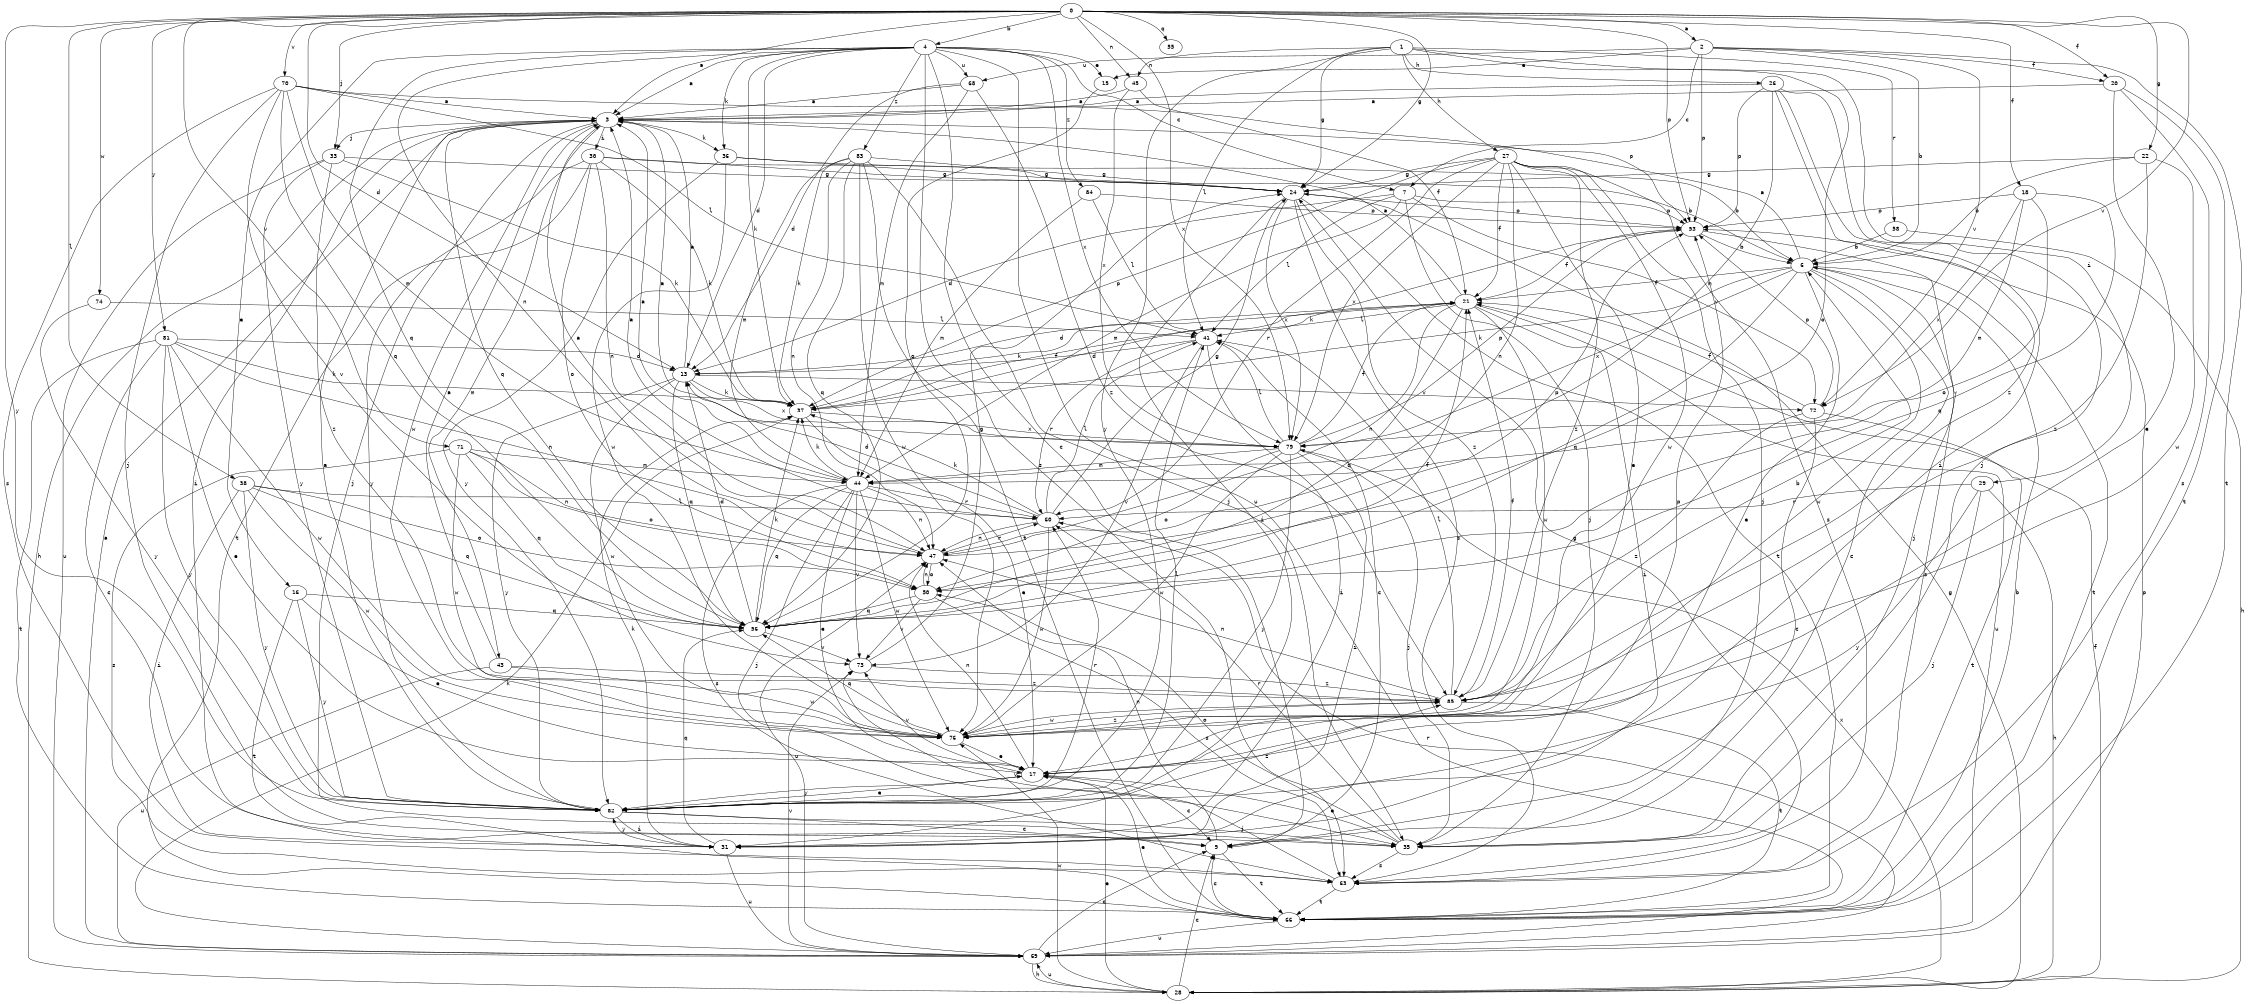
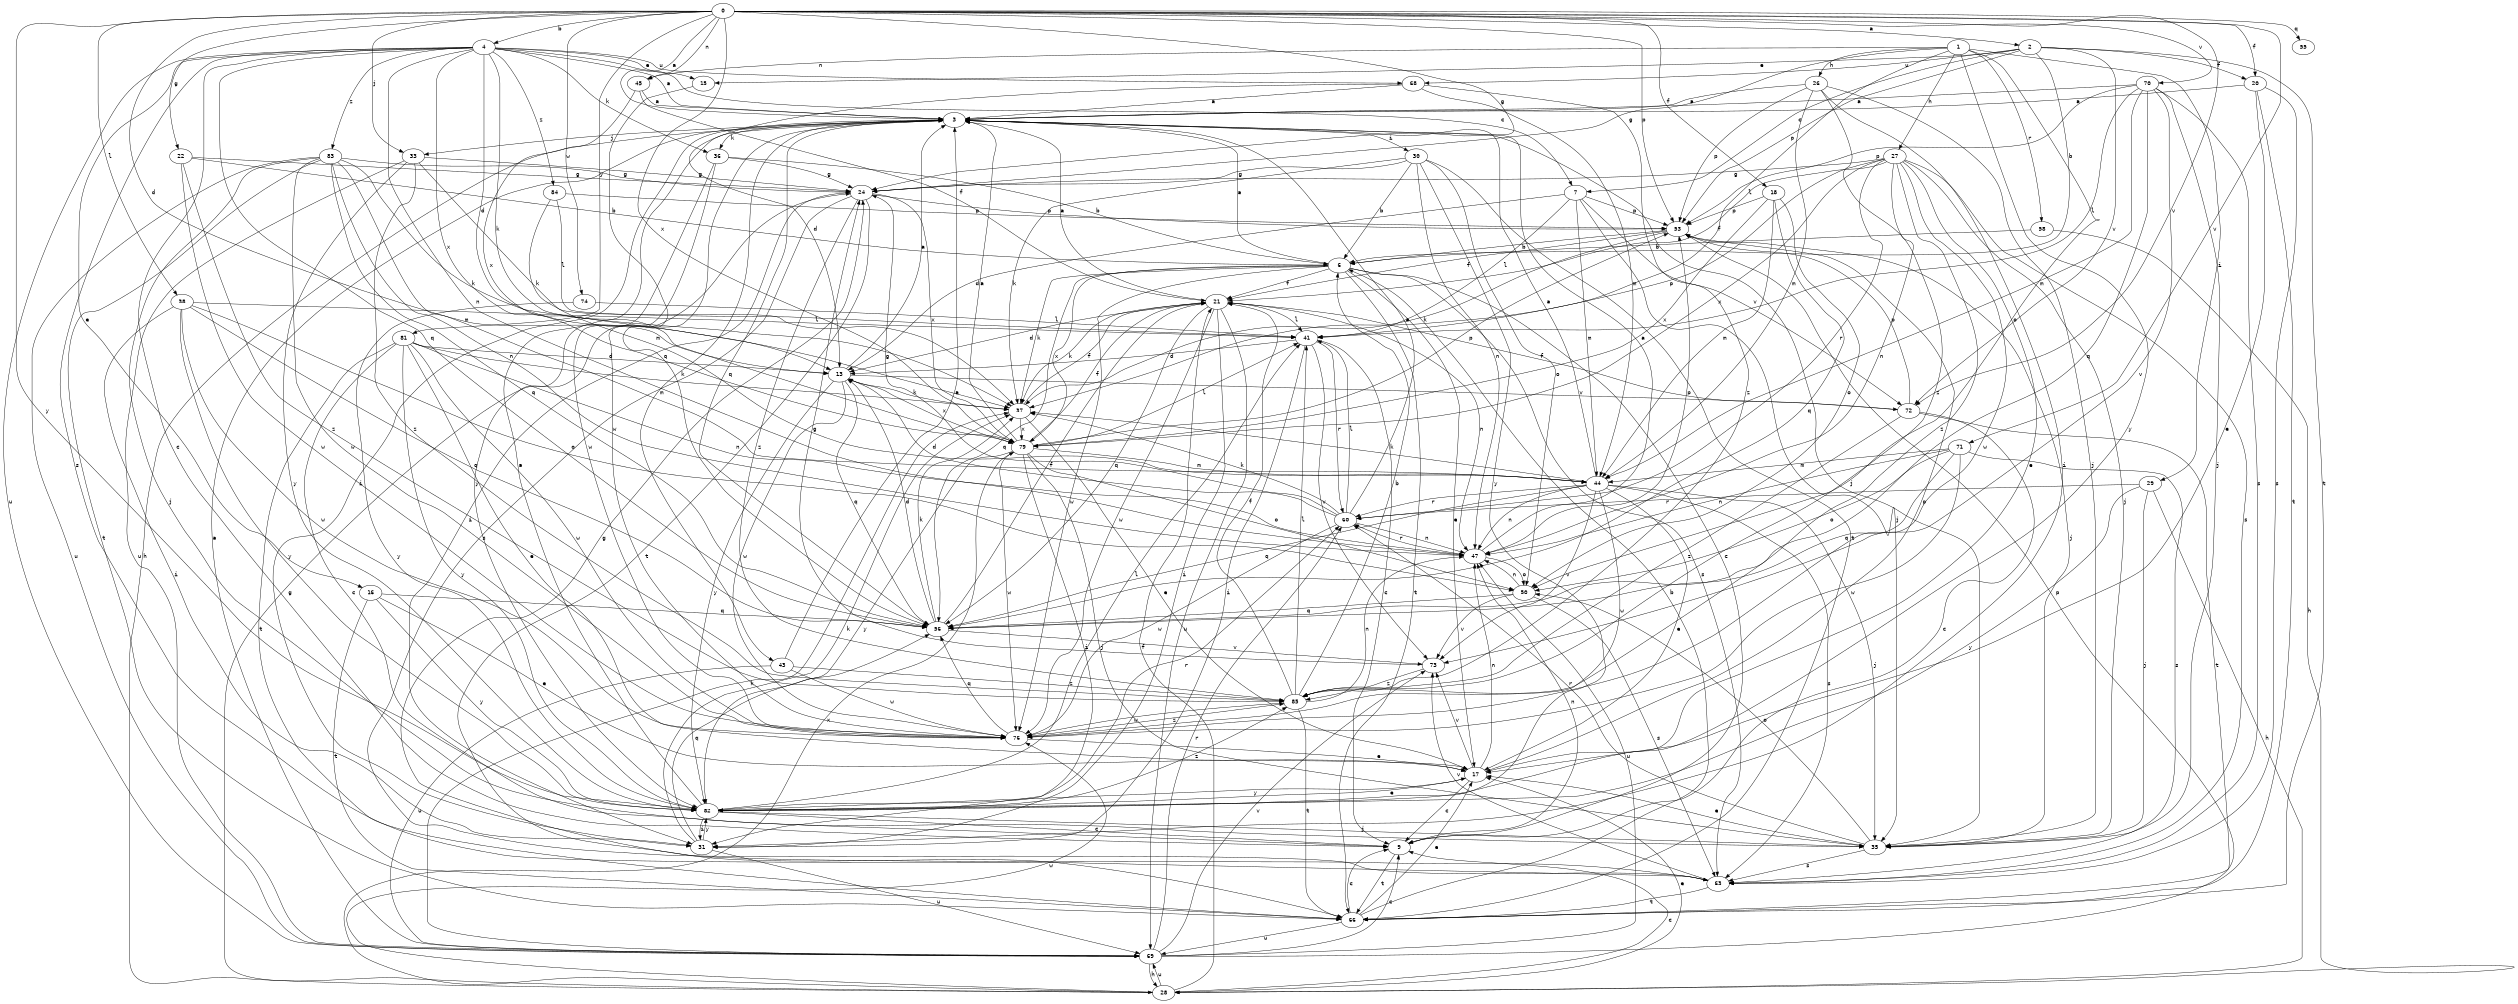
(643, 503) -> (715, 320)
none -> (245, 863)
